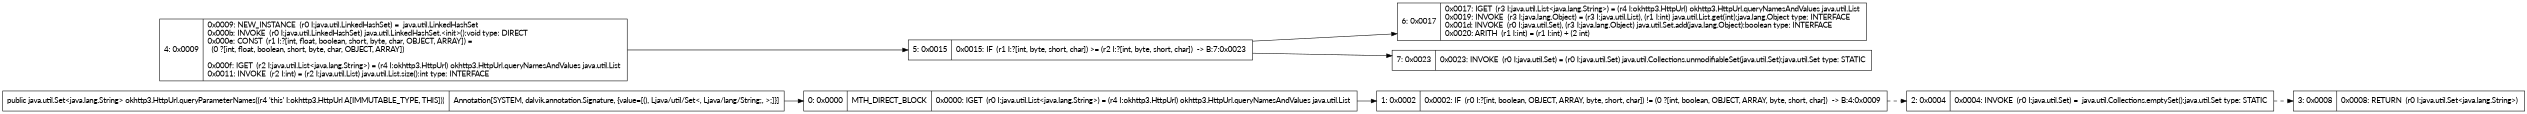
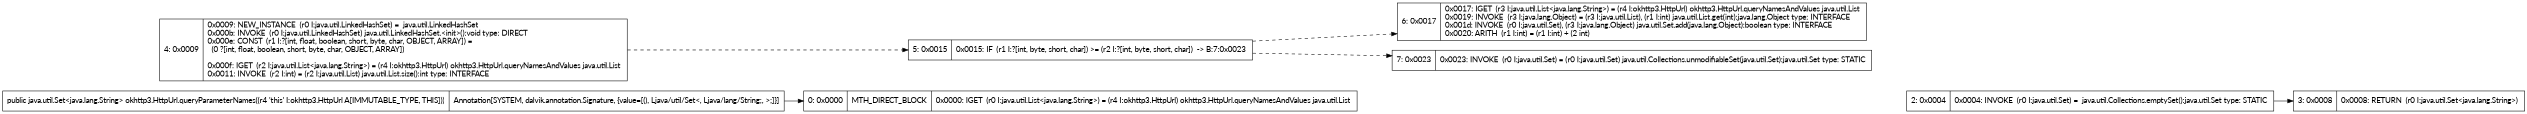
(1322, 38) -> (1322, 38)
(765, 50) -> (765, 50)
(1320, 54) -> (1320, 54)
(1632, 101) -> none
(2281, 101) -> (2281, 101)
